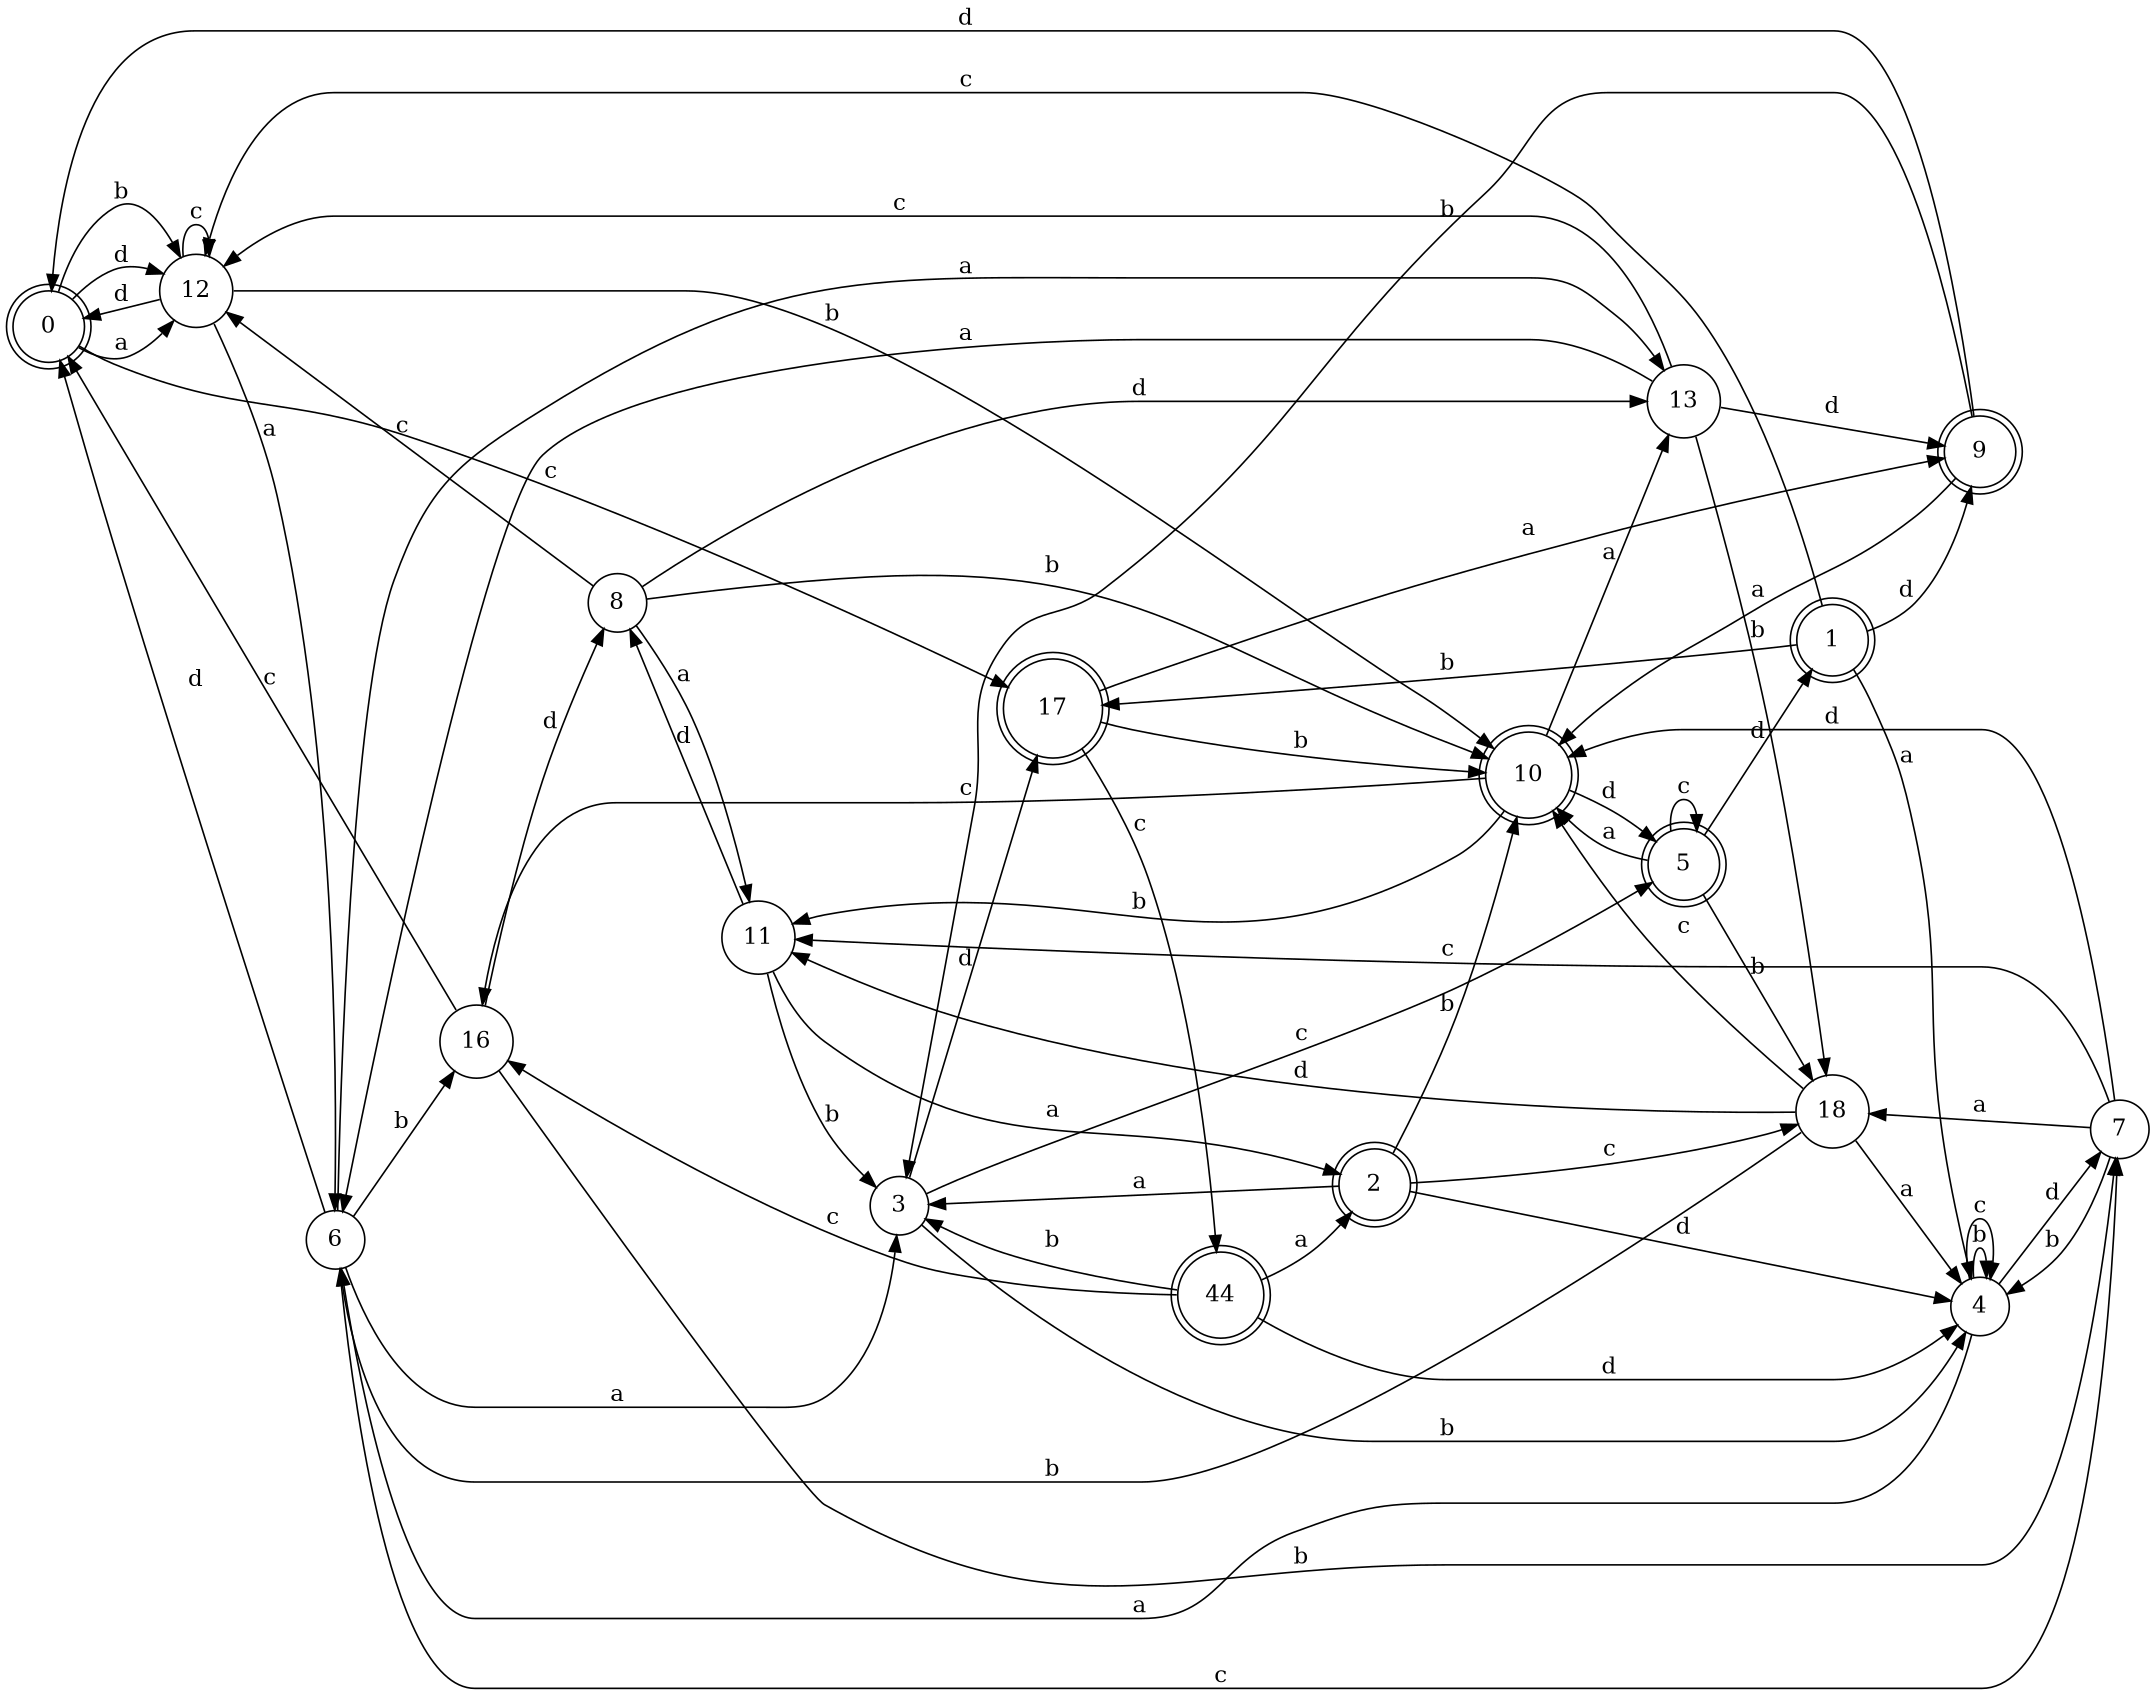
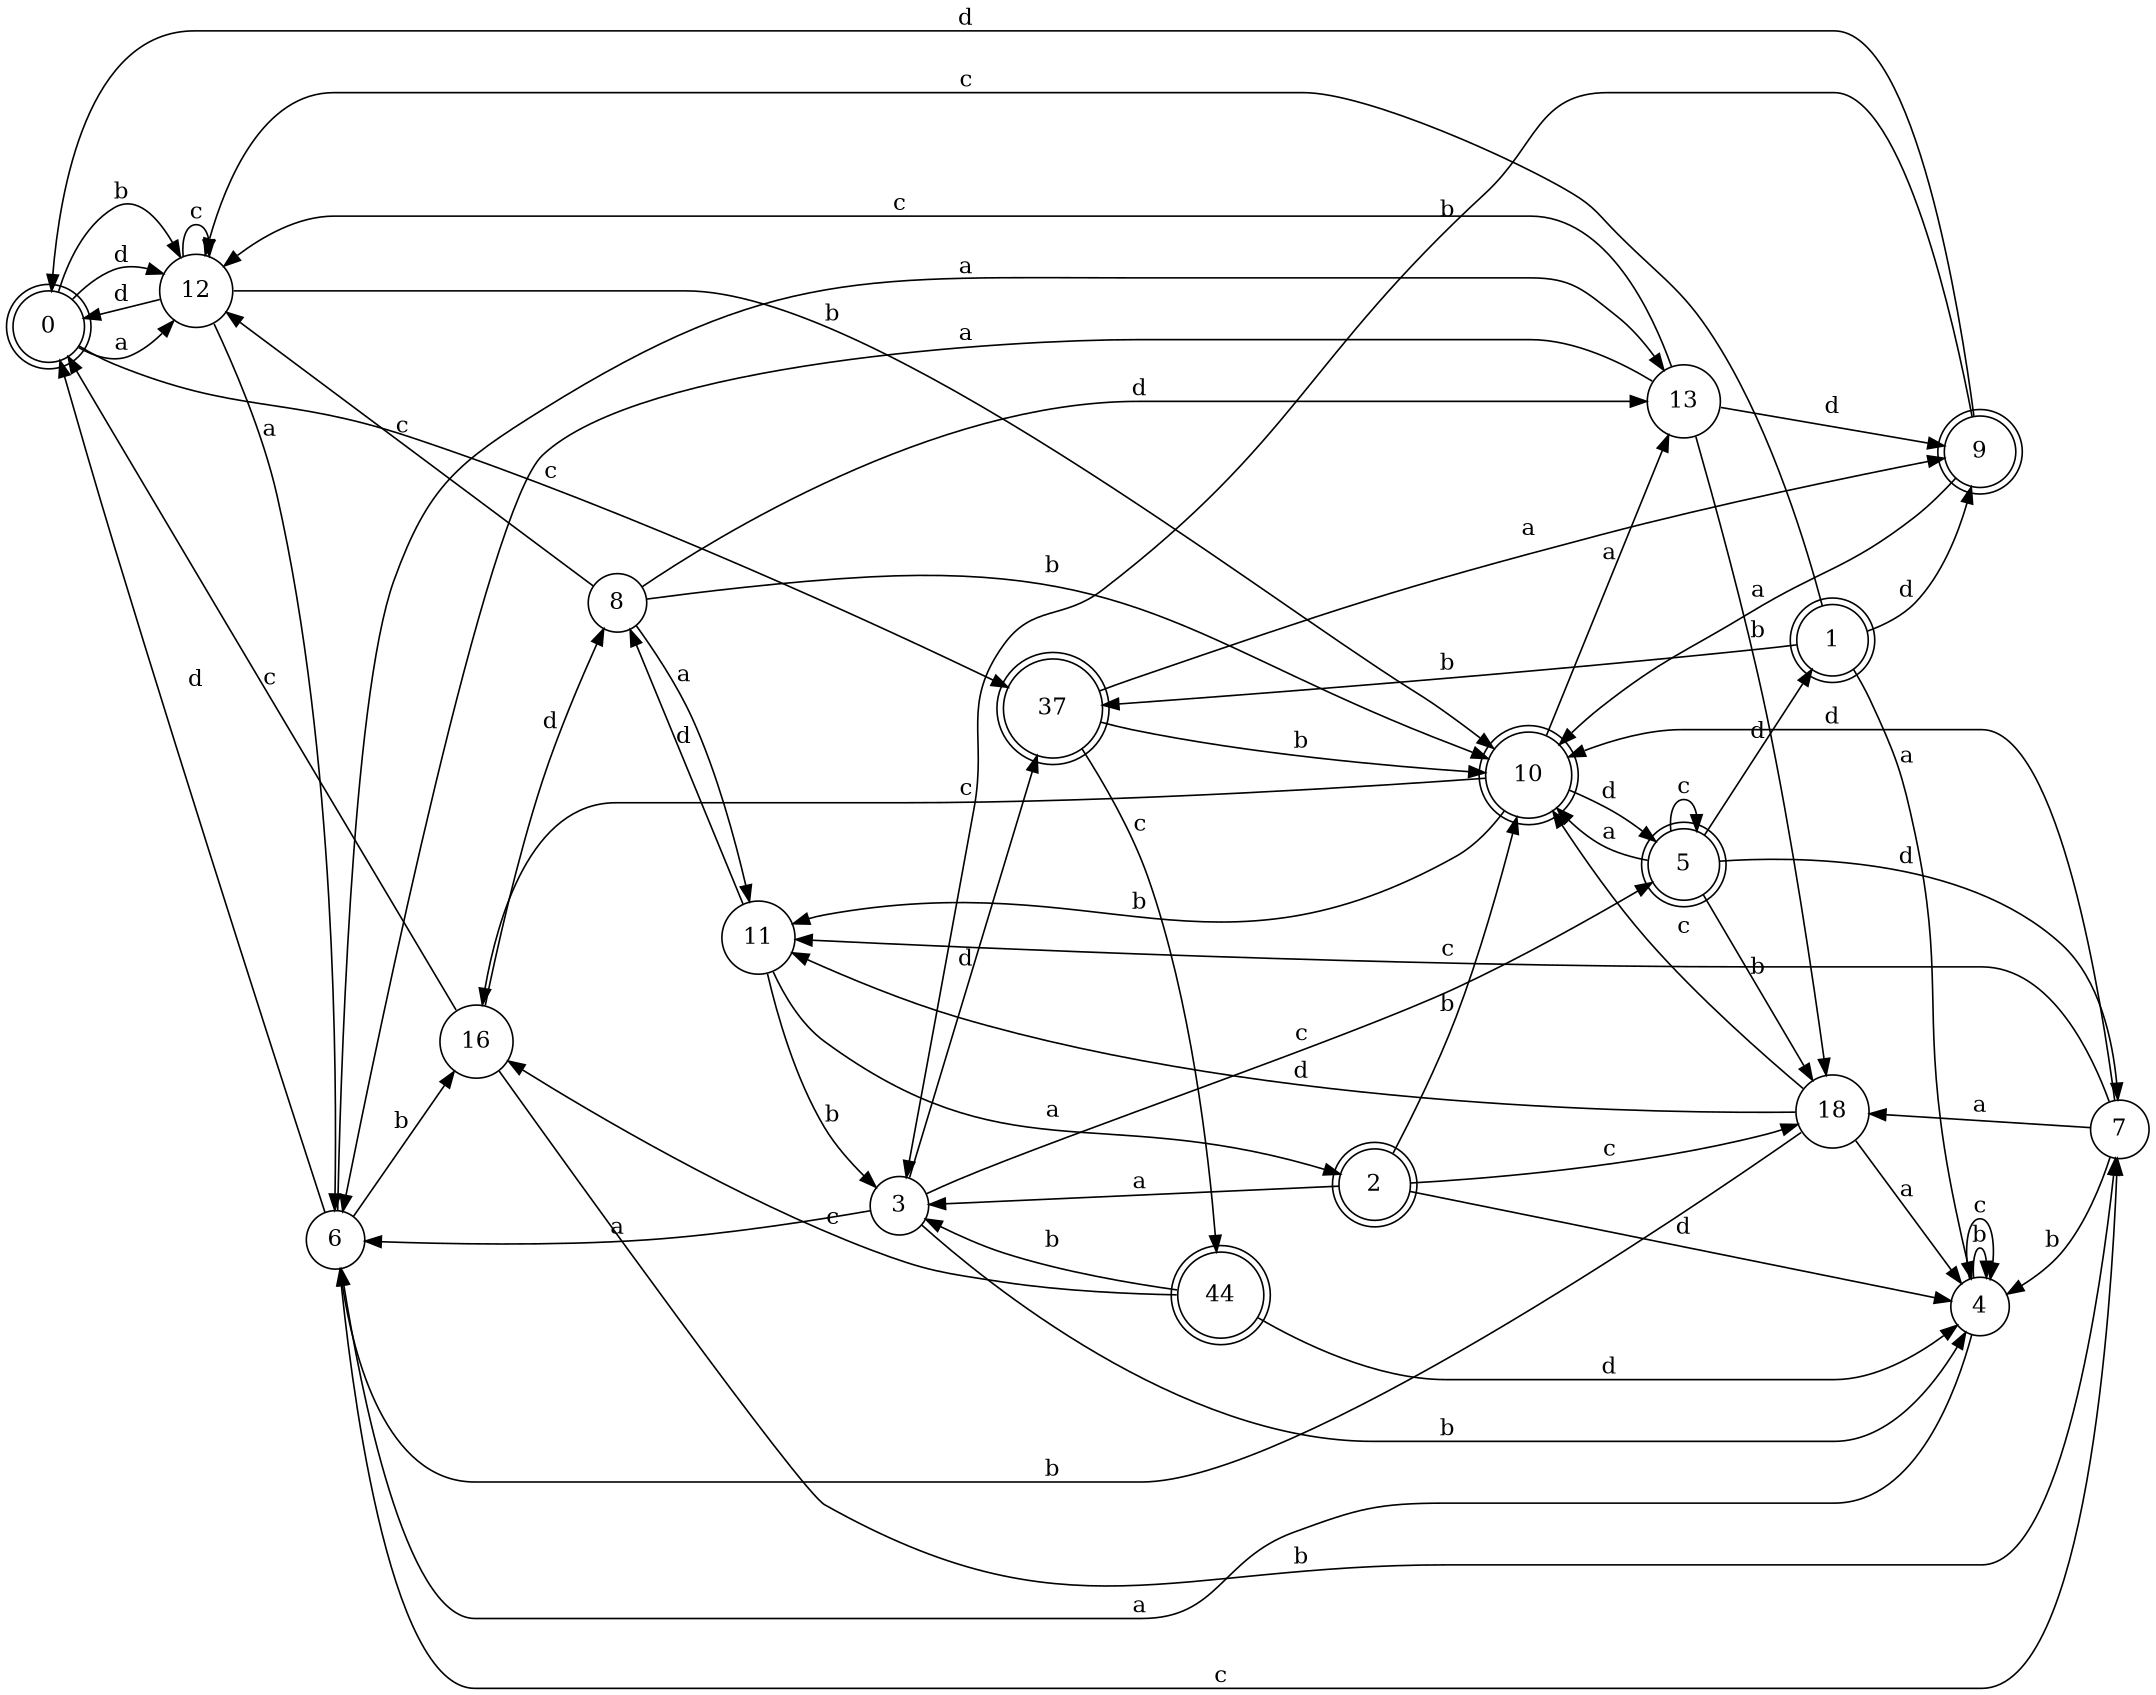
(1053, 708) -> (1053, 708)
(2045, 1225) -> (1973, 891)
(1304, 1257) -> none
(633, 1407) -> (639, 1240)
